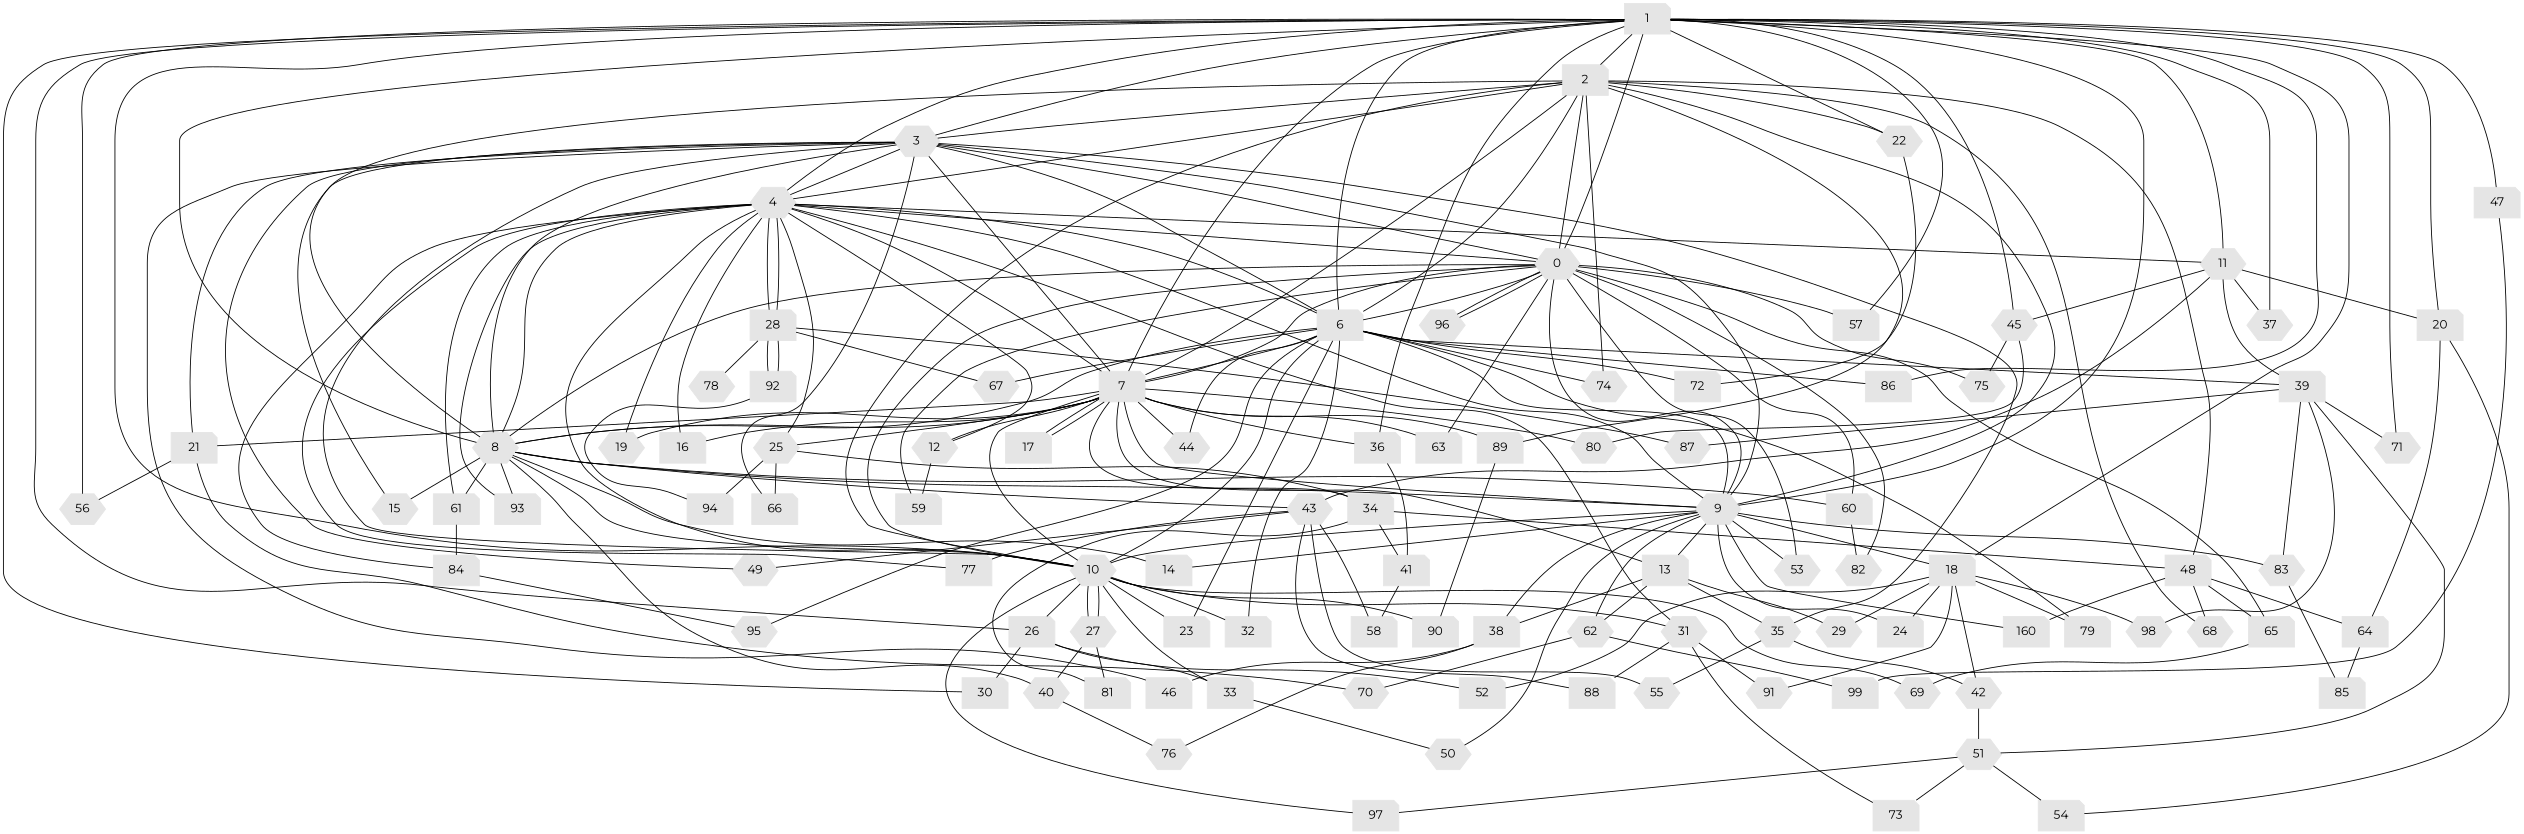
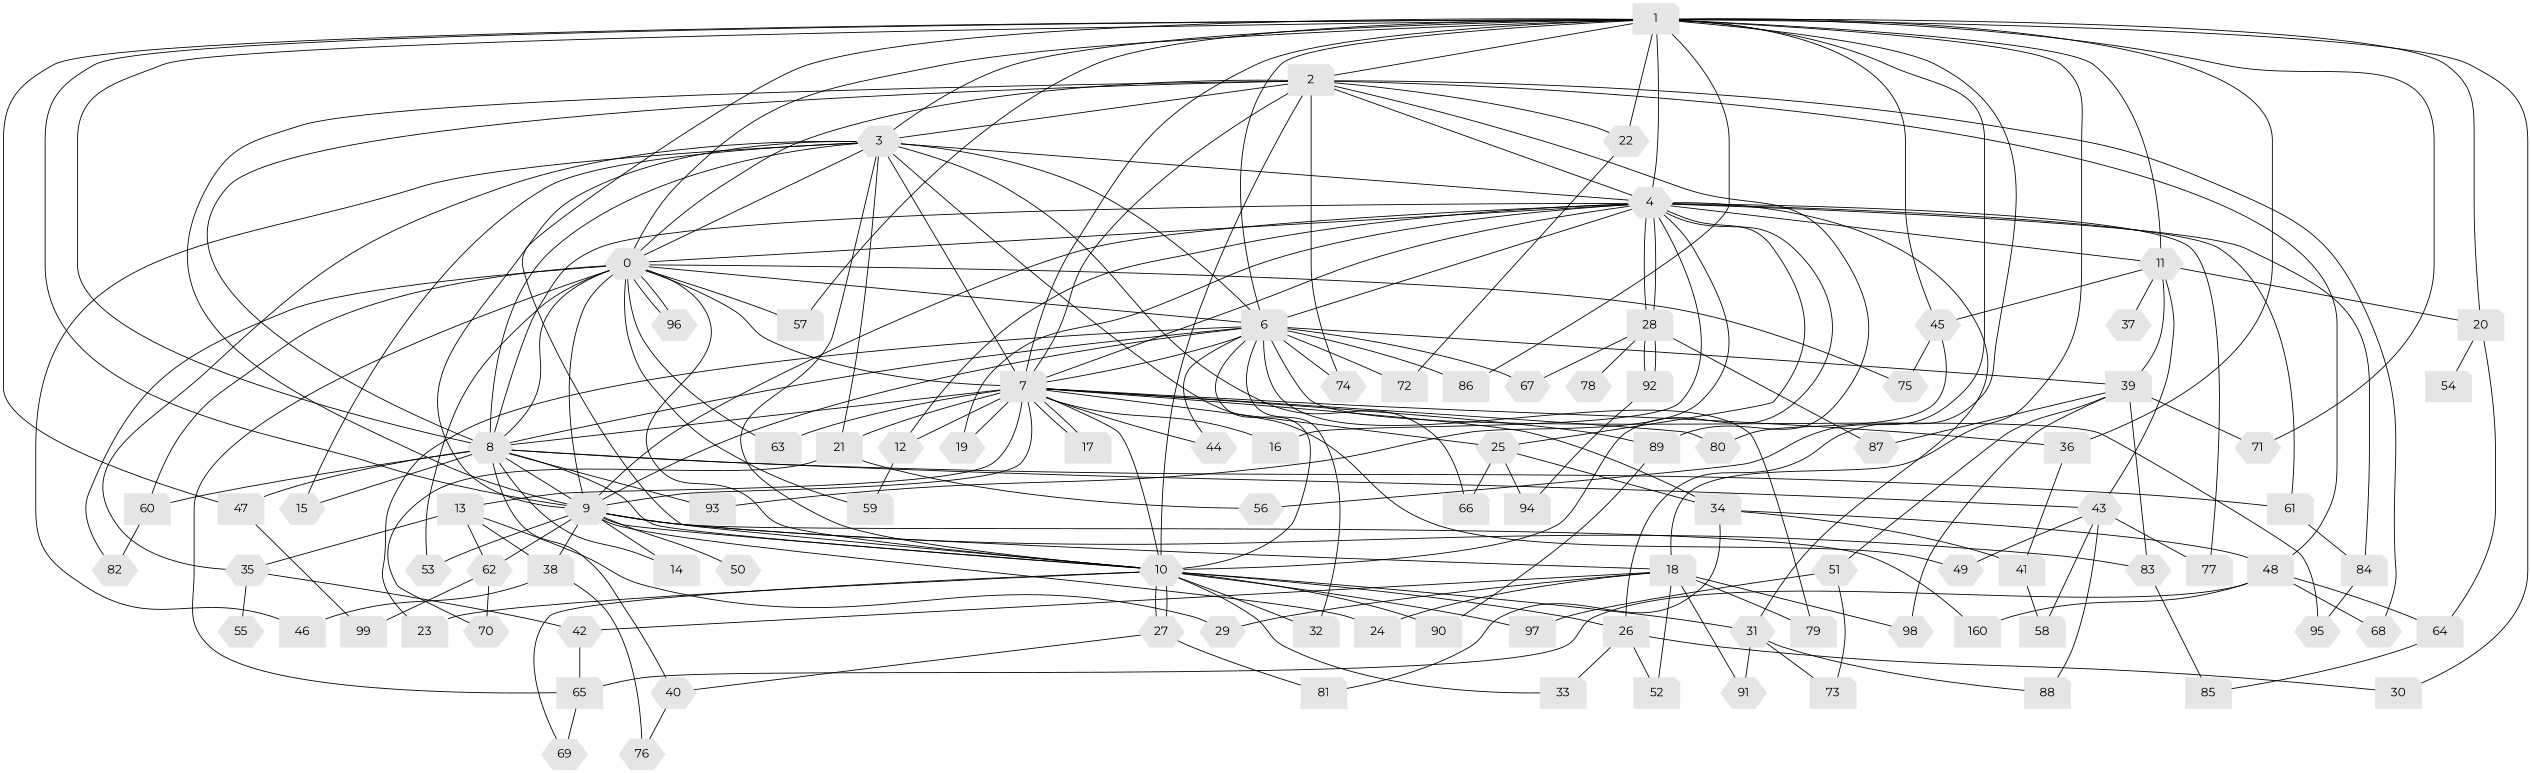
(2154, 57) -> none
(1487, 220) -> none
none -> (366, 469)
(1692, 539) -> none
(1354, 653) -> none
(1342, 724) -> none
(1979, 724) -> (580, 662)
(2017, 783) -> none
